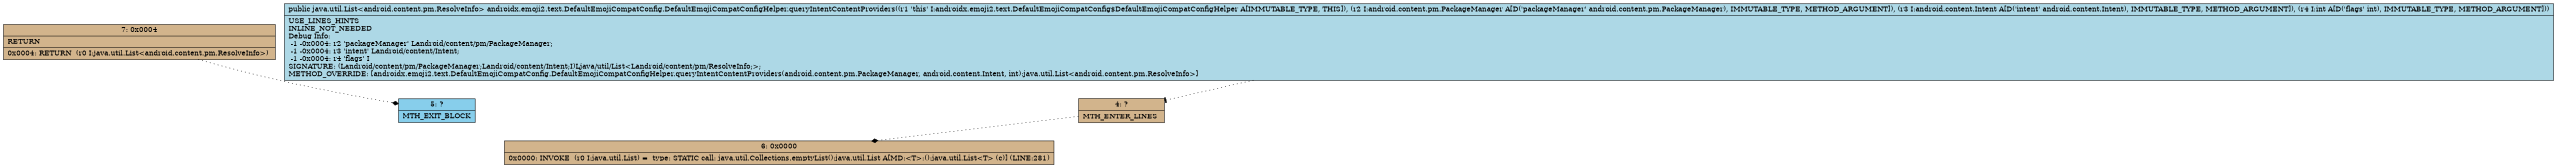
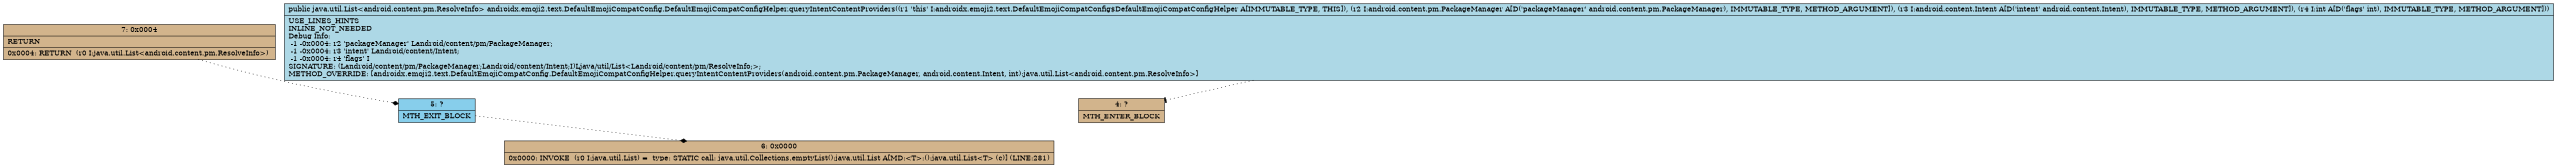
(1120, 116) -> (1122, 116)
(978, 128) -> (578, 128)
